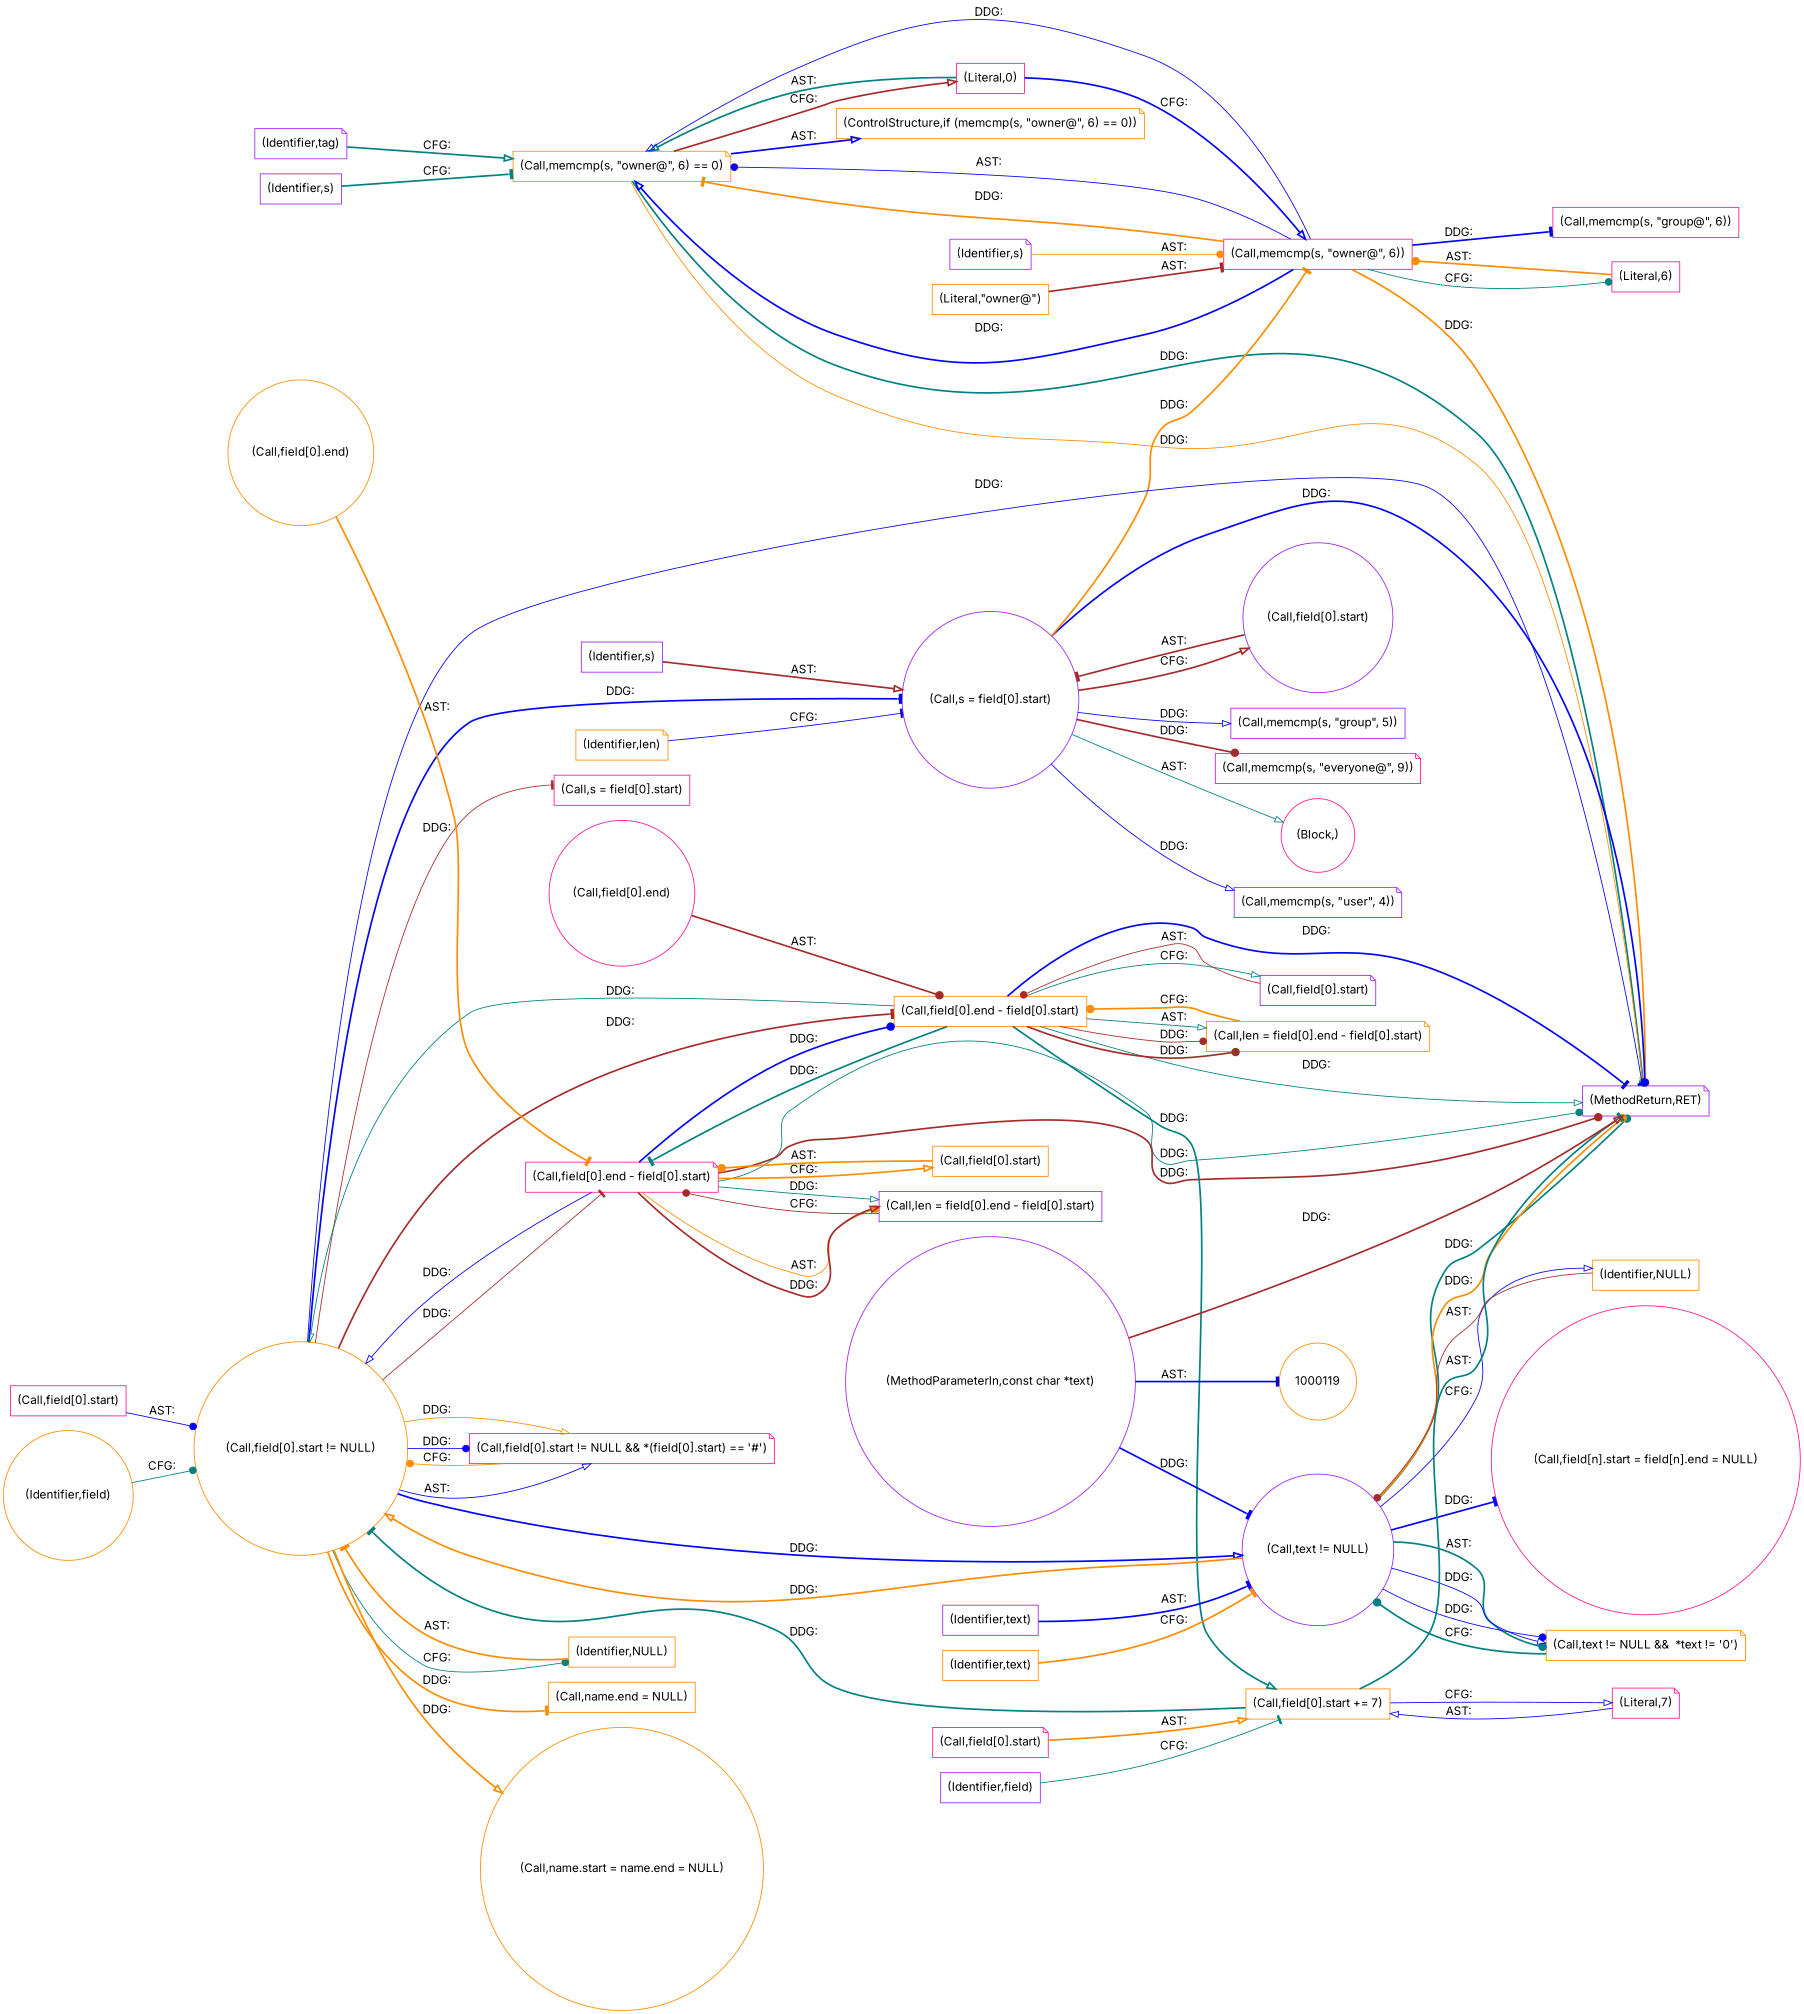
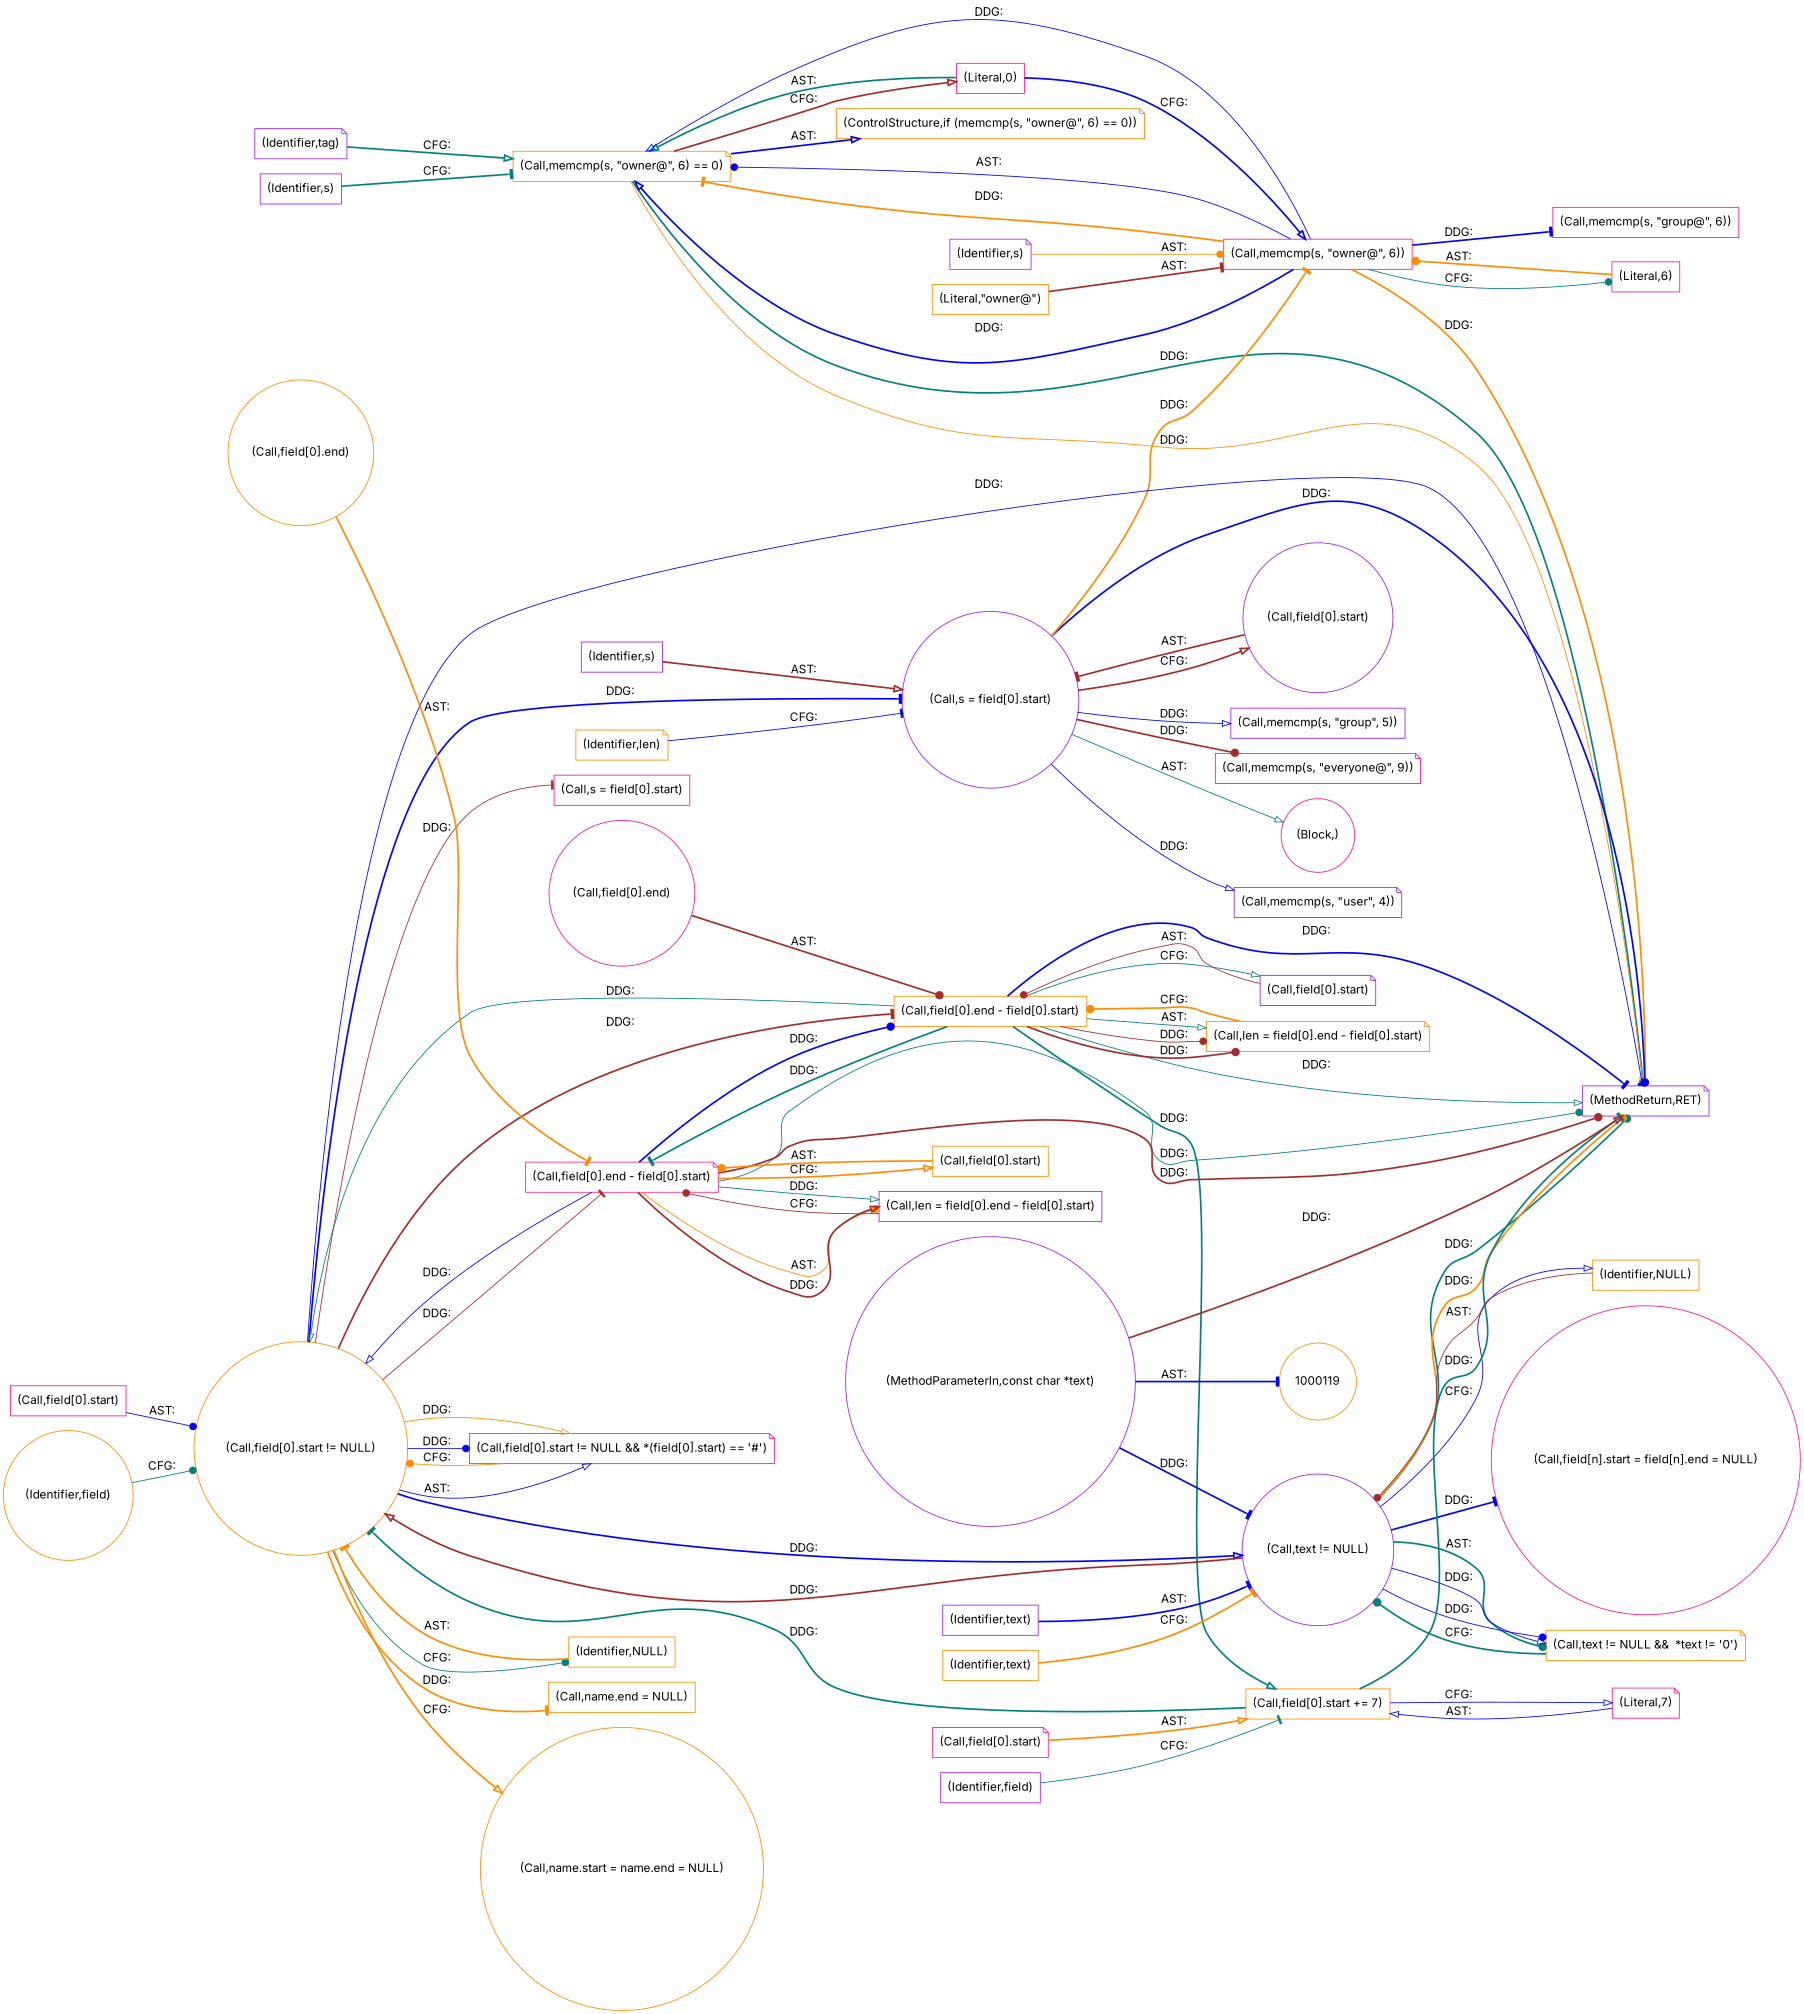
(1460, 1361) -> (1460, 1361)
(812, 1598) -> (812, 1598)
(439, 1710) -> (439, 1710)
